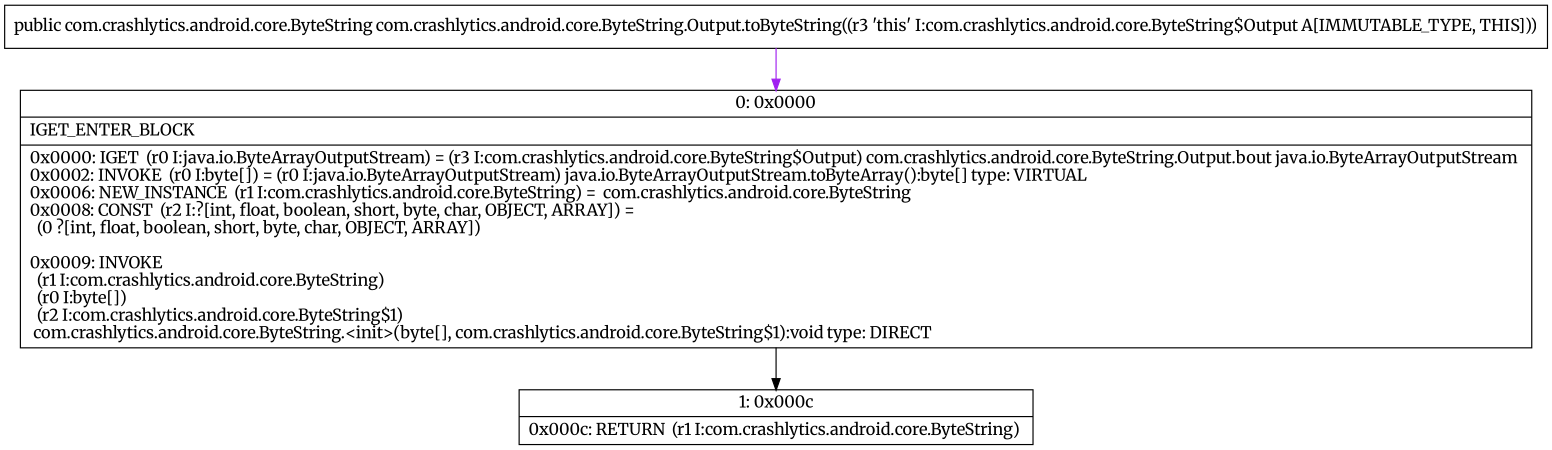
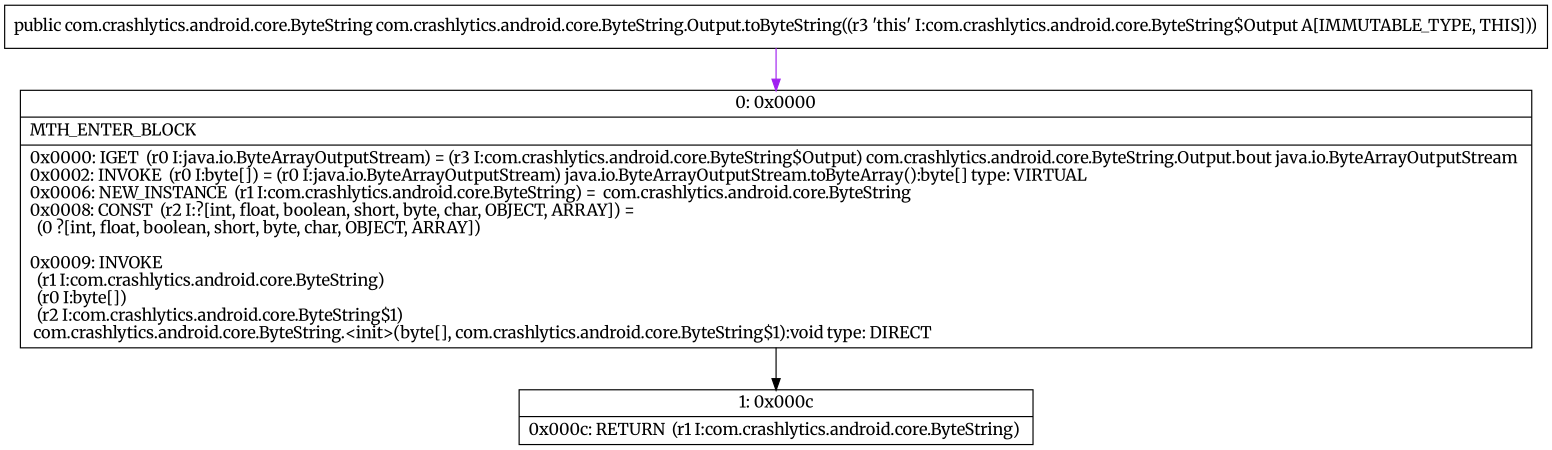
(112, 131) -> (113, 131)
